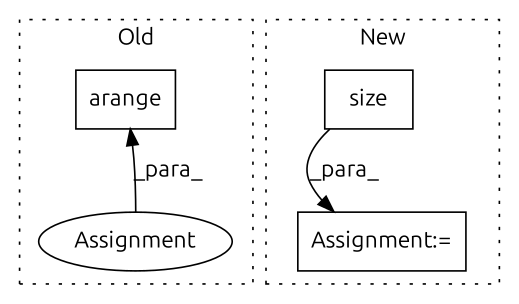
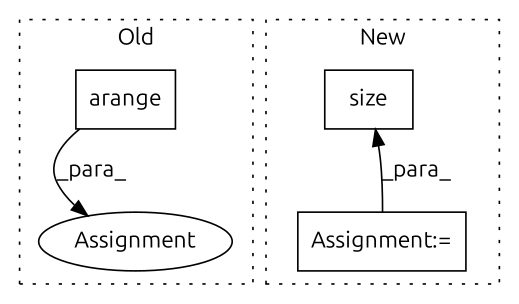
(308, 163) -> (382, 179)
(135, 179) -> (54, 166)
